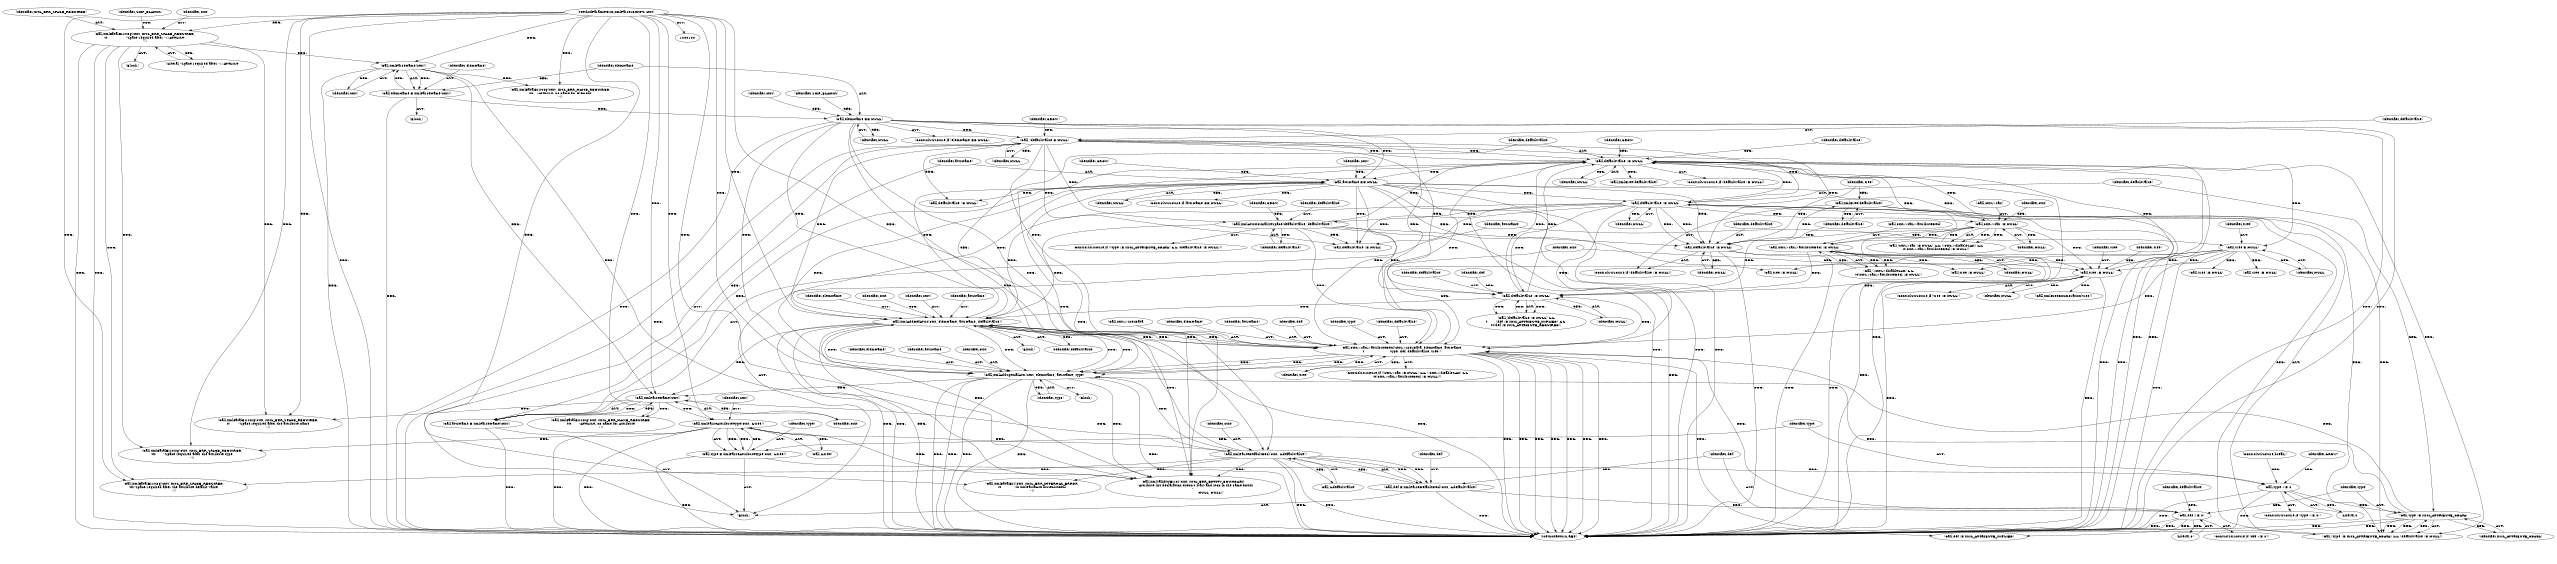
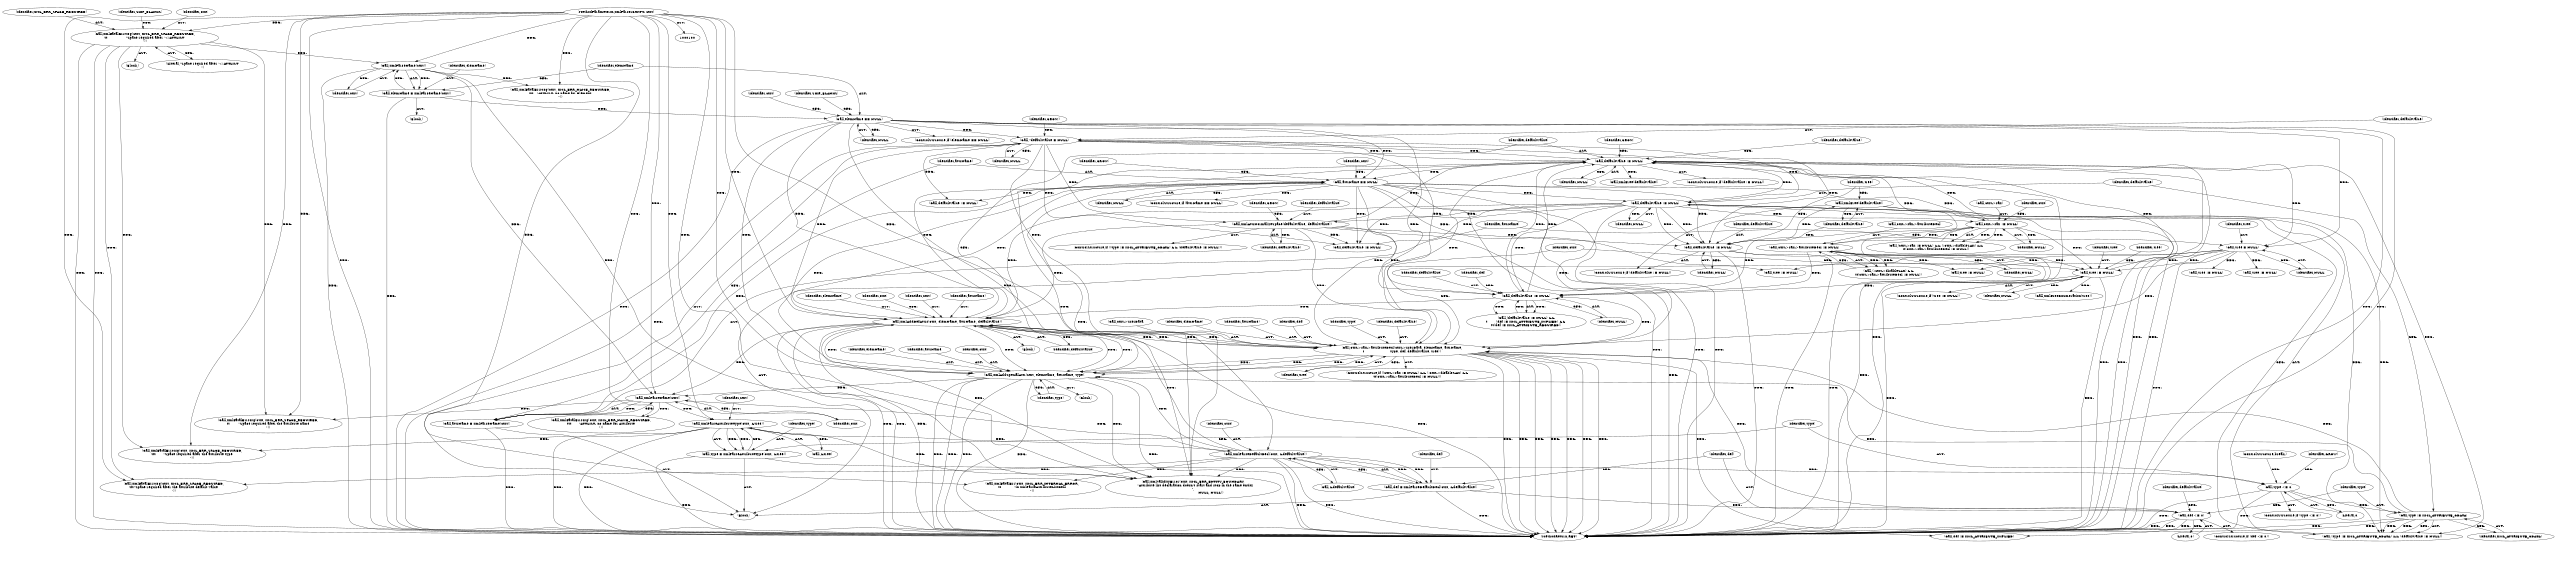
(1047, 303) -> (1818, 126)
